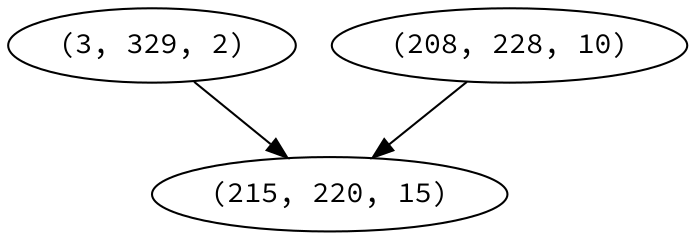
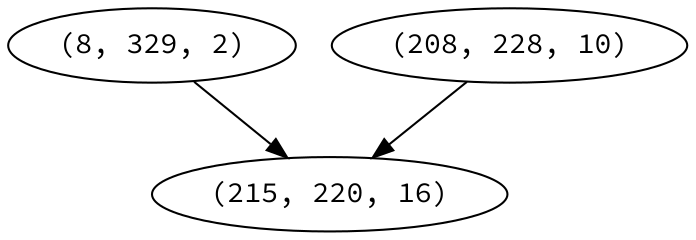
(152, 45) -> (152, 45)
(330, 194) -> (330, 194)
